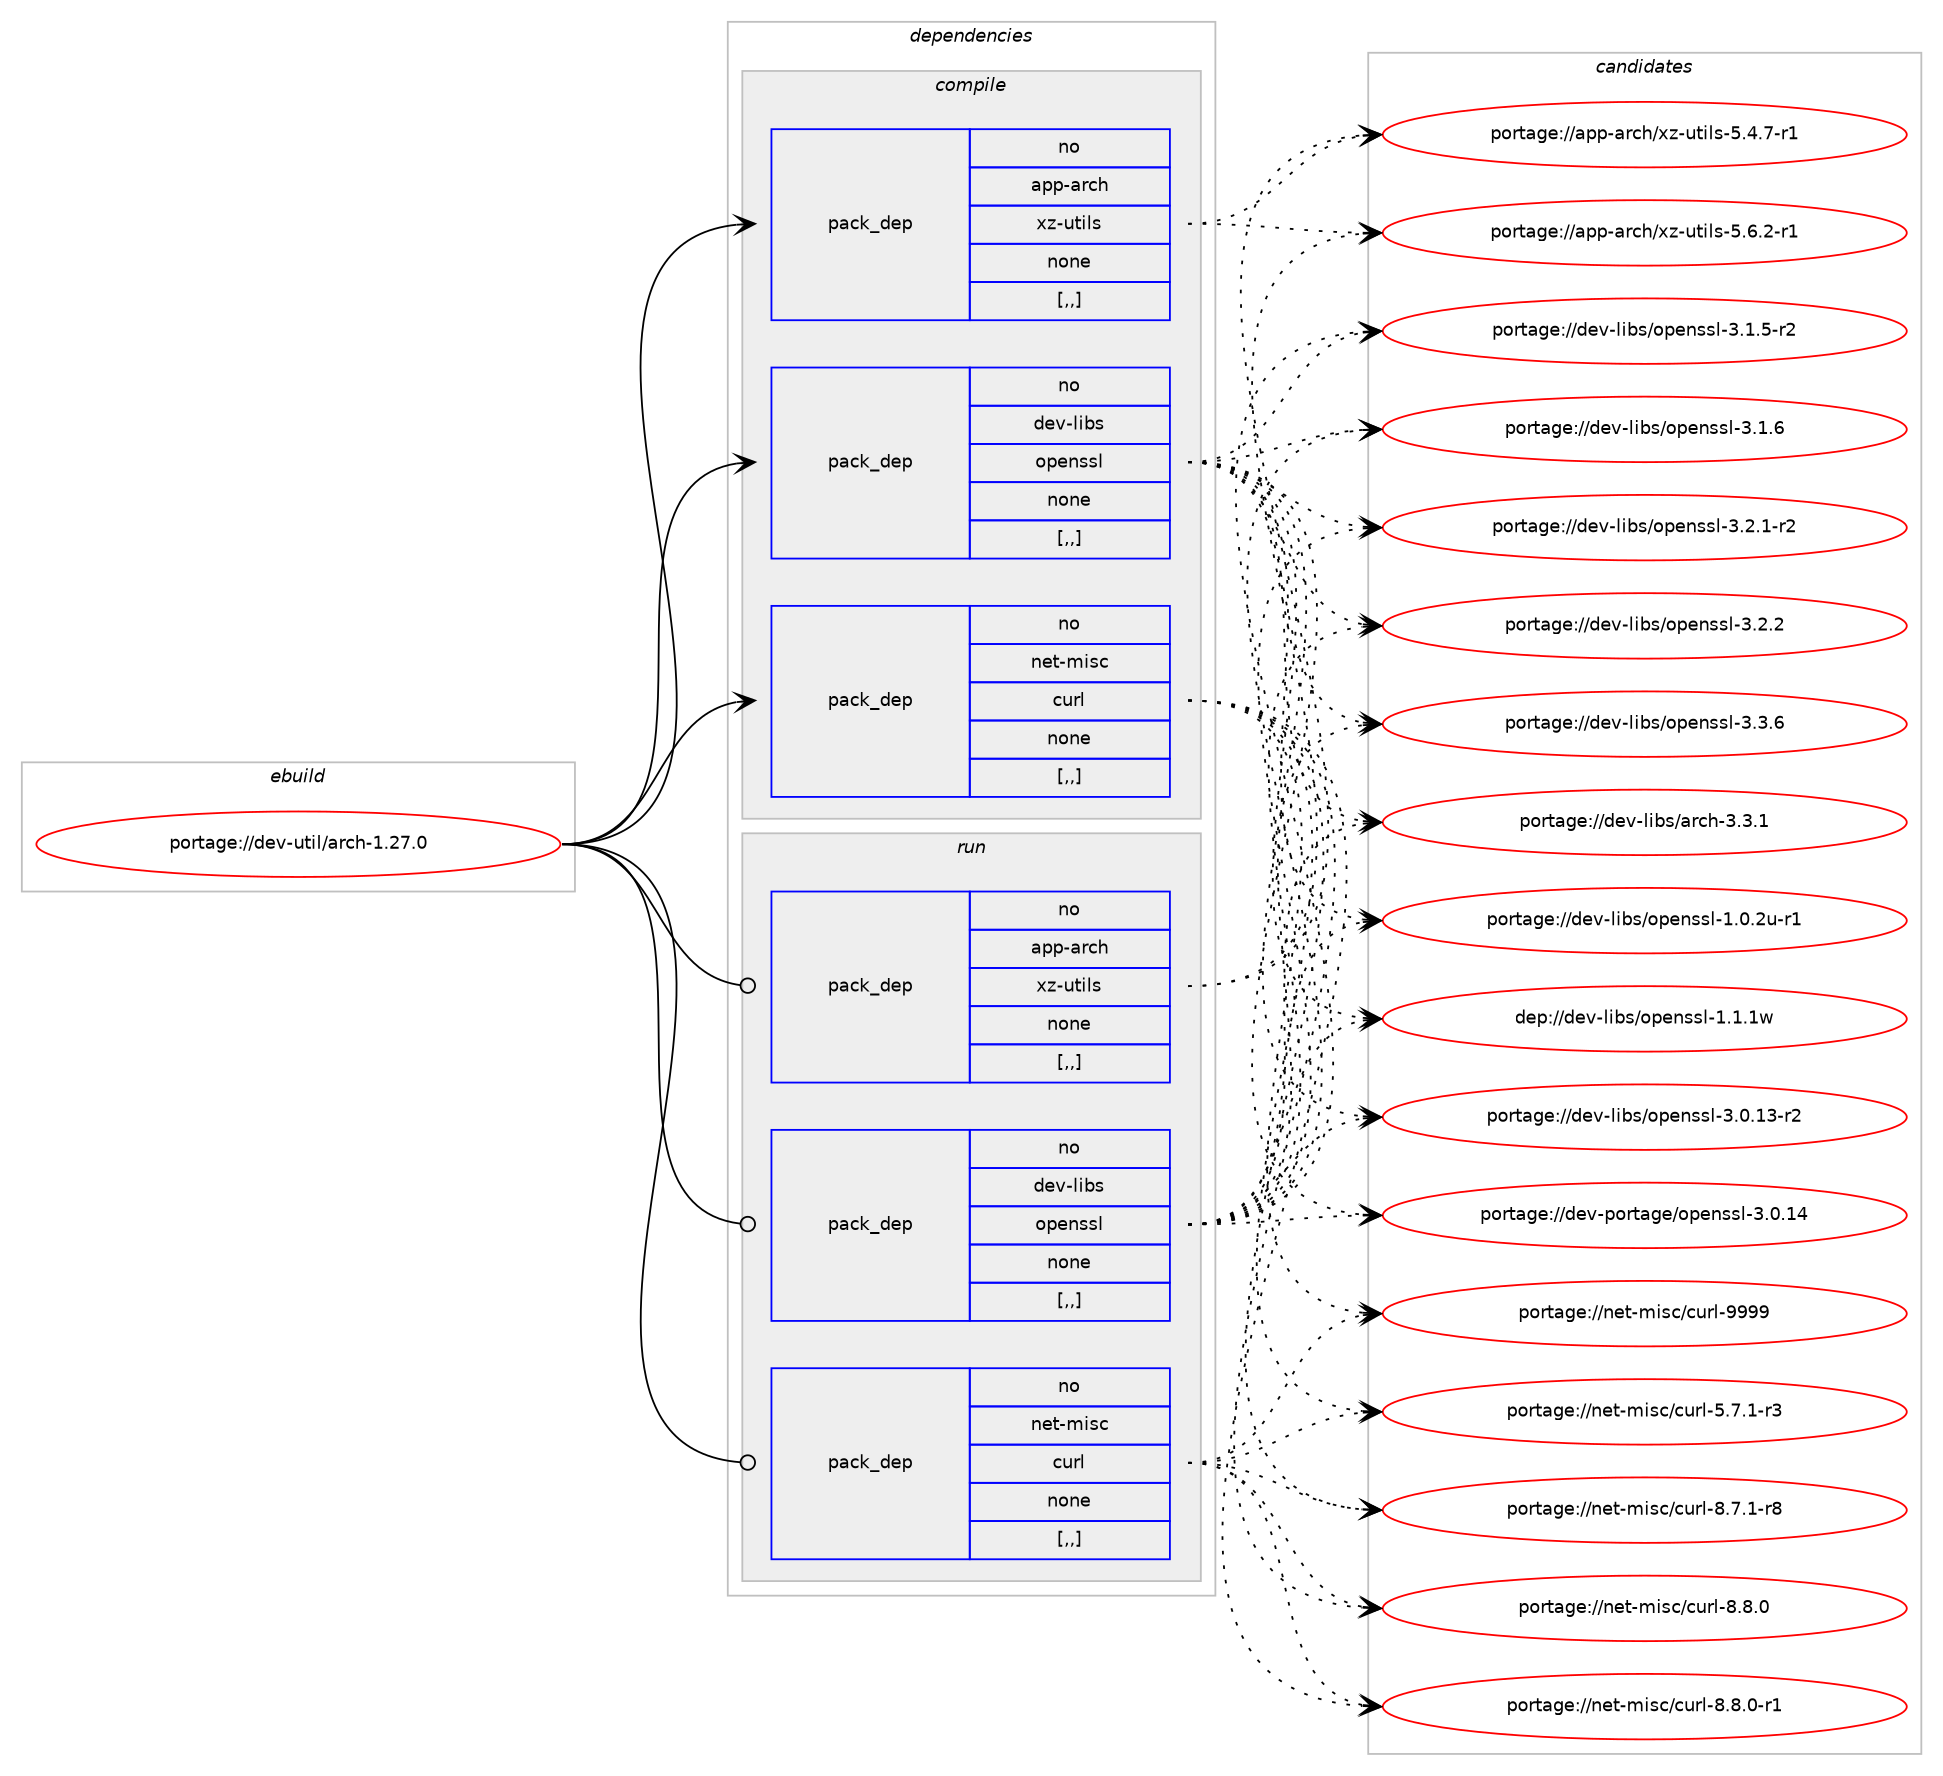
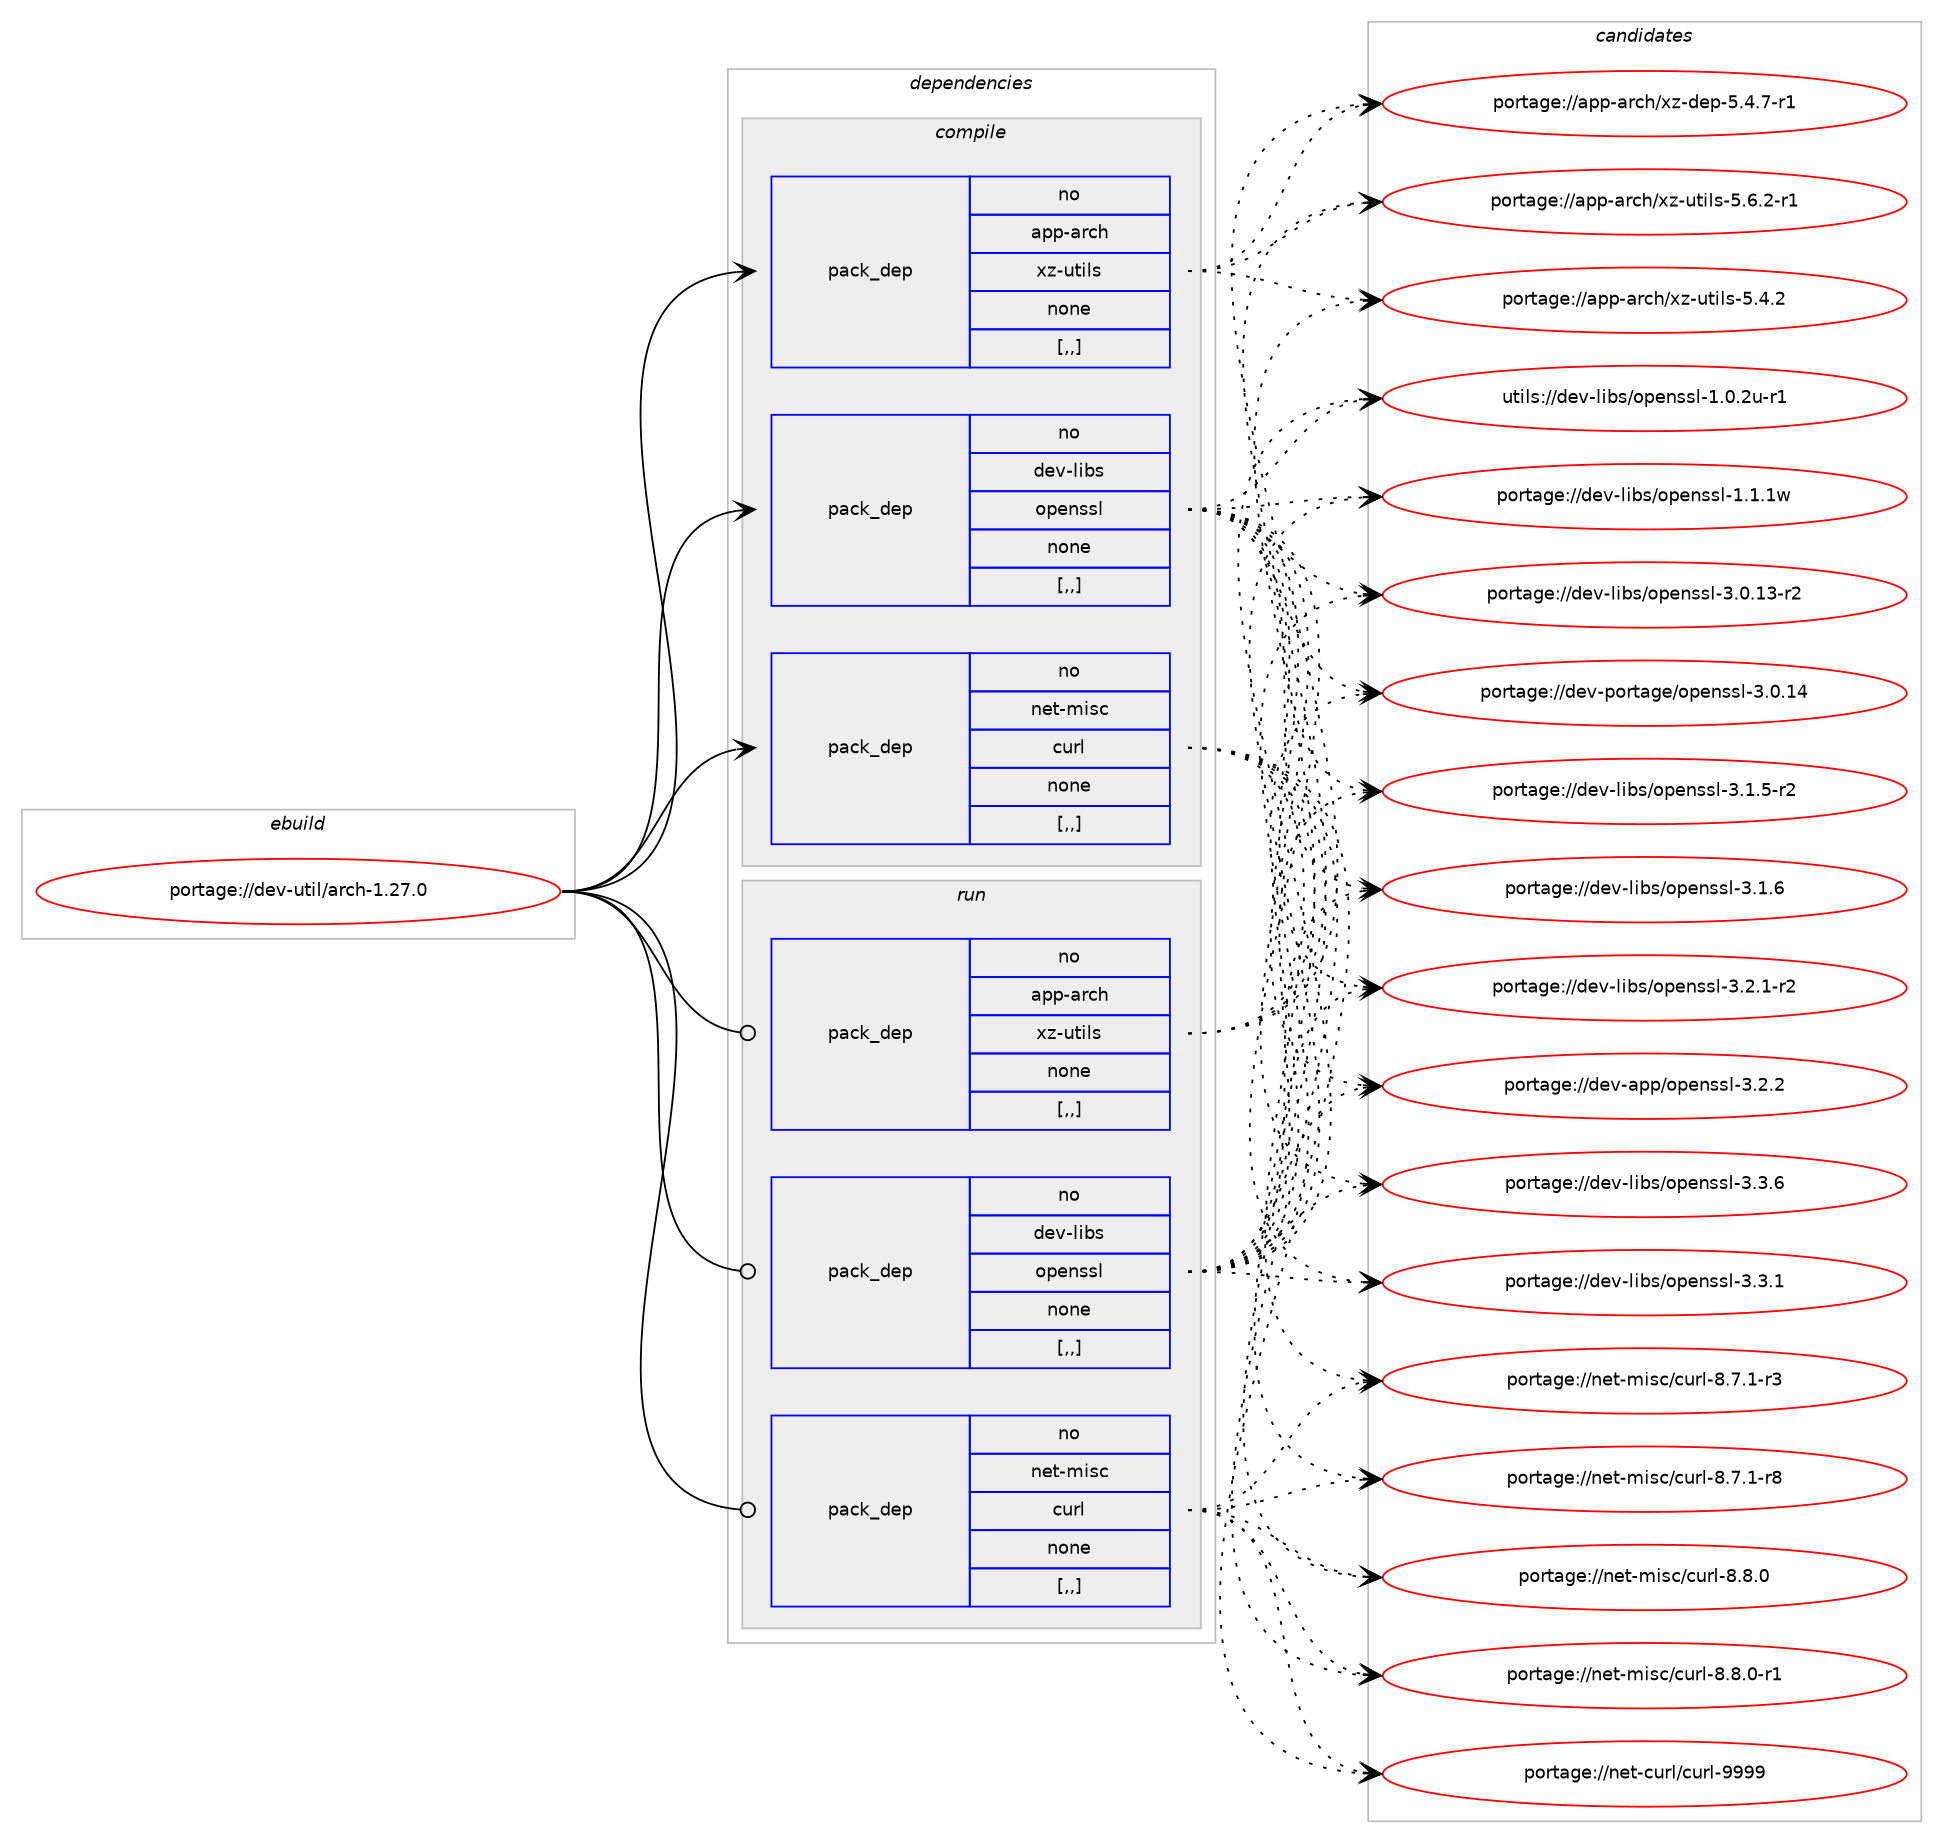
(1645, 135) -> (1645, 104)
none -> (1645, 300)
(1645, 626) -> (1645, 1086)
(1645, 822) -> (1645, 1283)
(1645, 921) -> (1645, 398)
(1645, 1019) -> (1645, 497)
(1645, 1314) -> (1645, 1774)
(1645, 1412) -> (1645, 1381)
